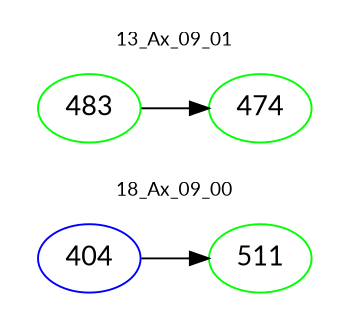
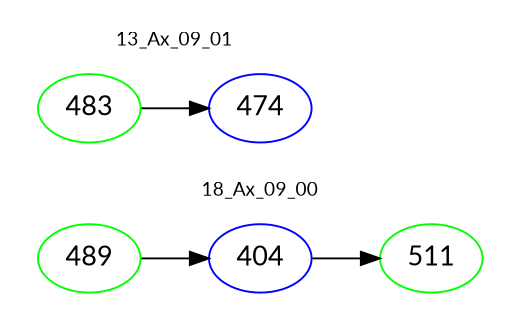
(260, 108) -> (260, 108)
none -> (89, 258)
